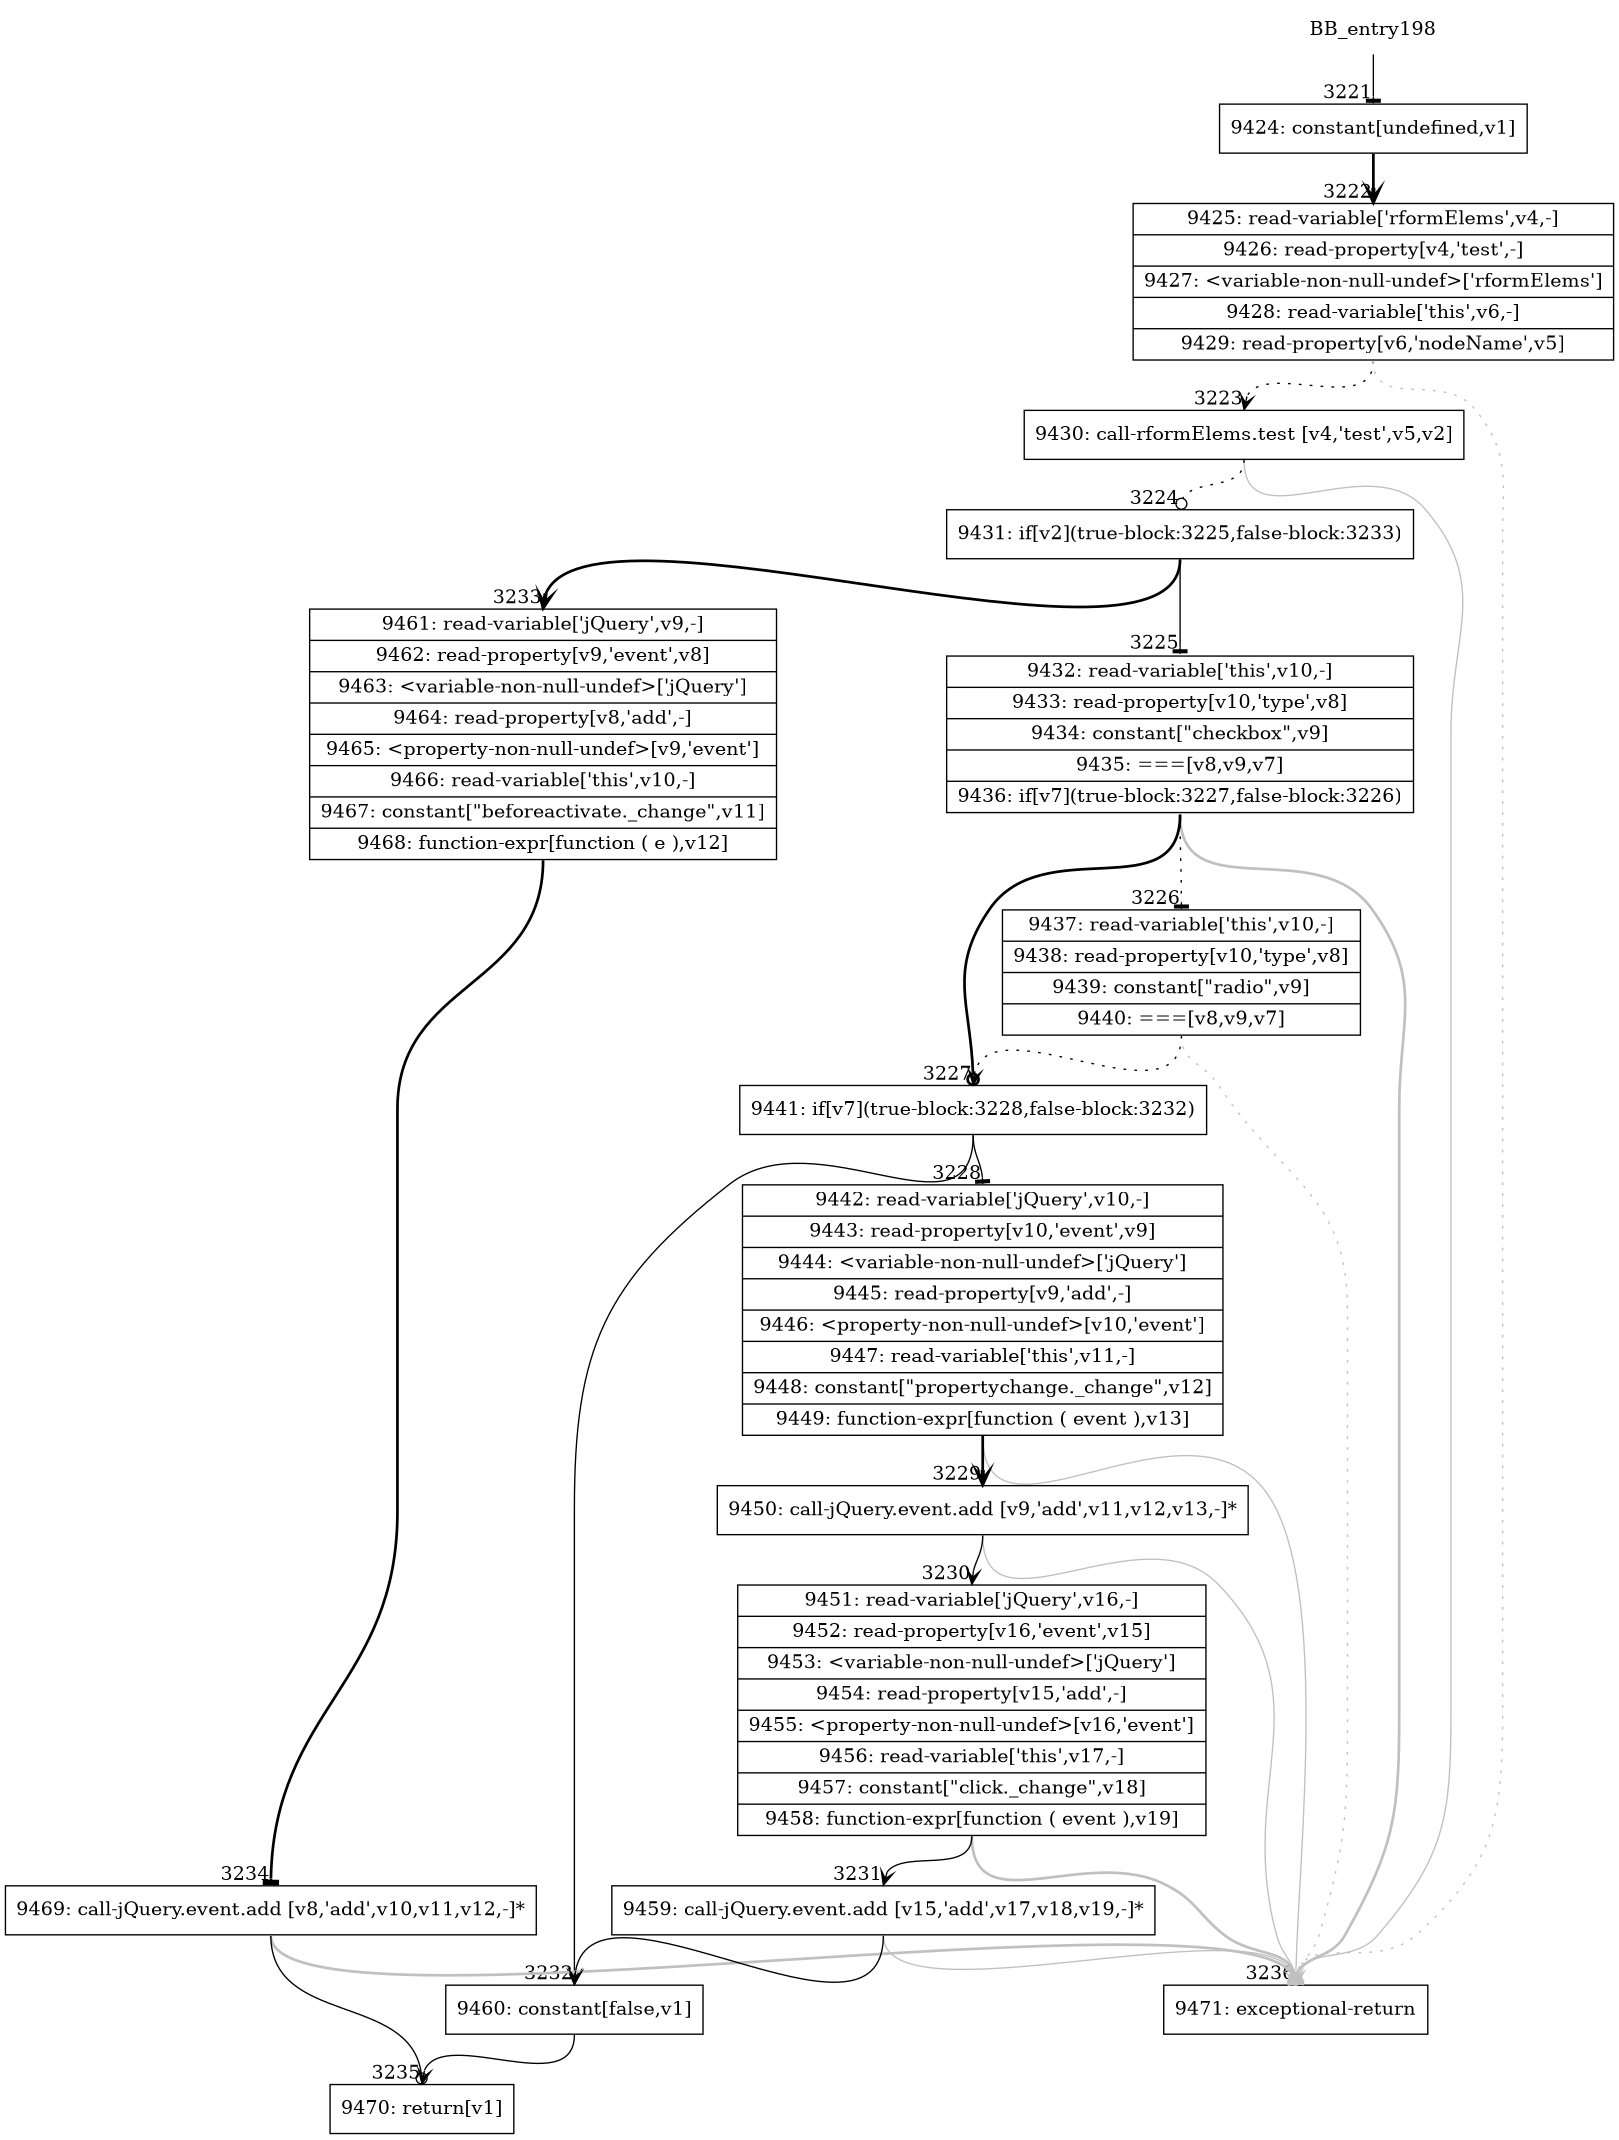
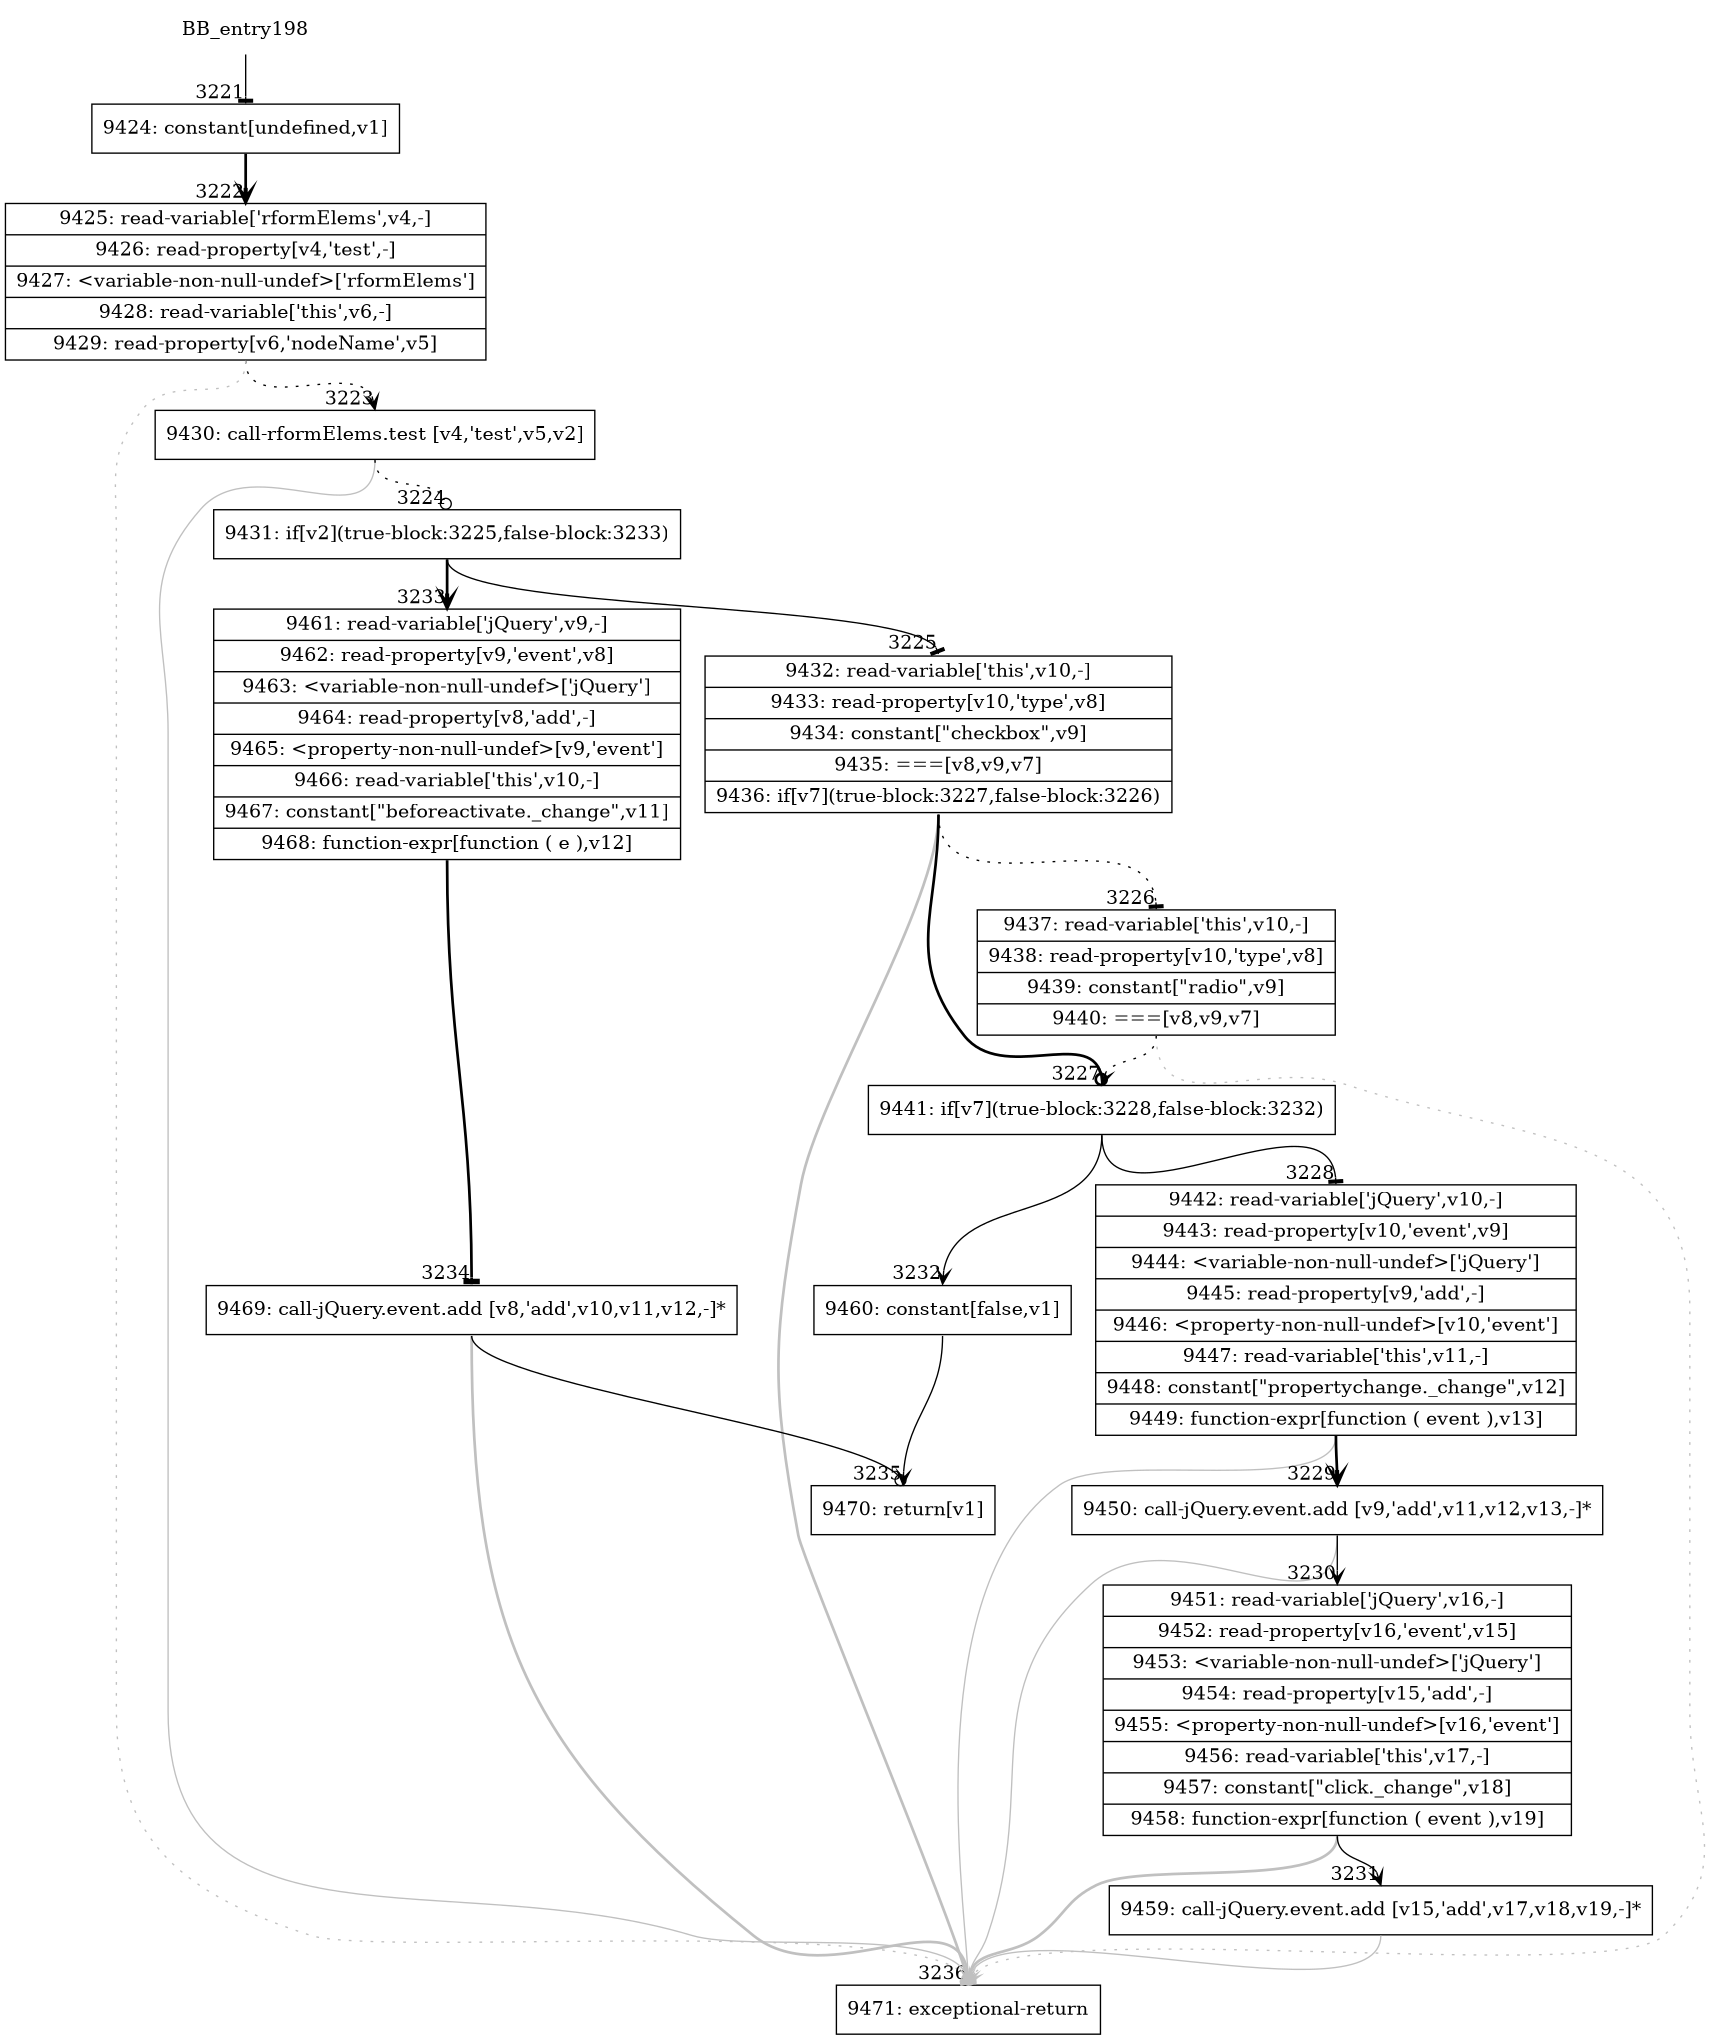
(710, 1955) -> none
